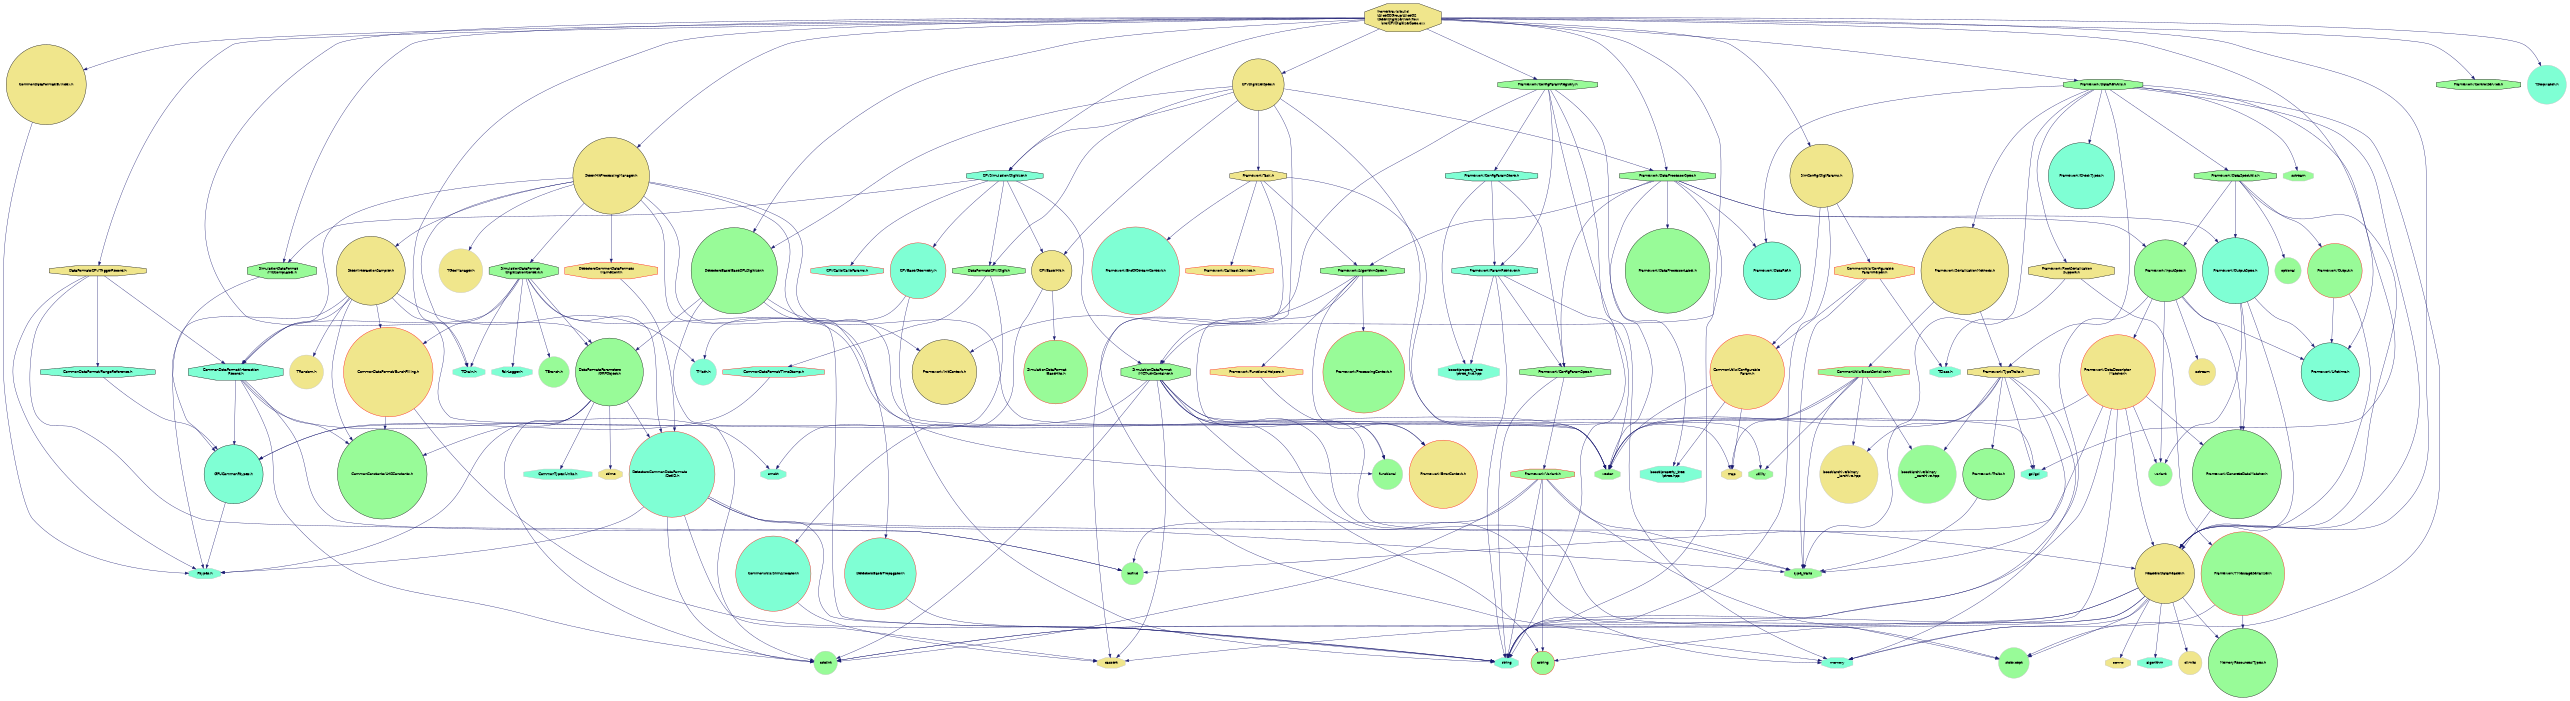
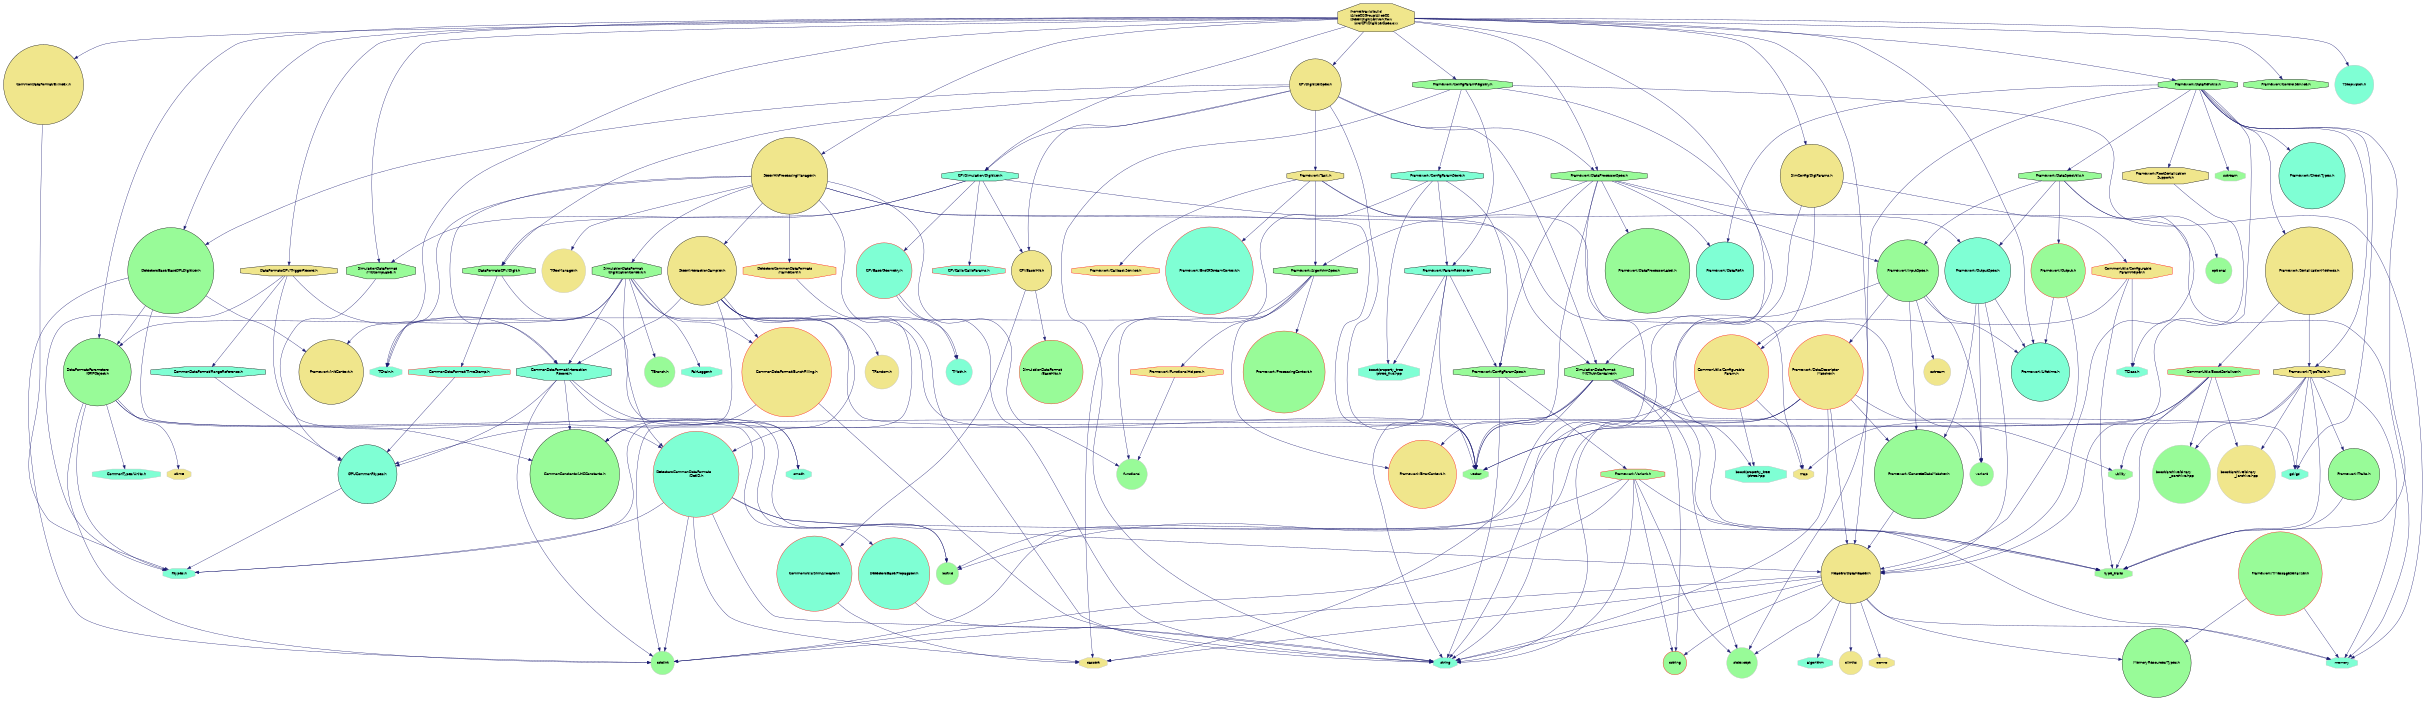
(1298, 282) -> (1117, 328)
(2175, 392) -> none
